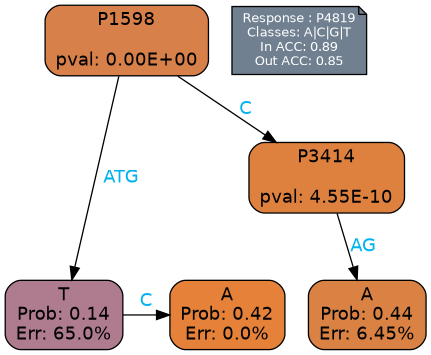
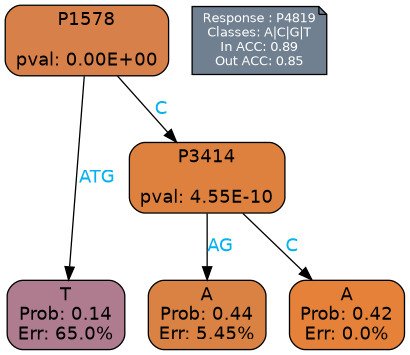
(127, 41) -> (87, 41)
(140, 315) -> (272, 242)
(367, 315) -> (207, 315)
